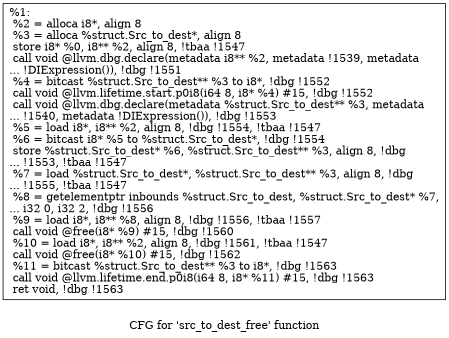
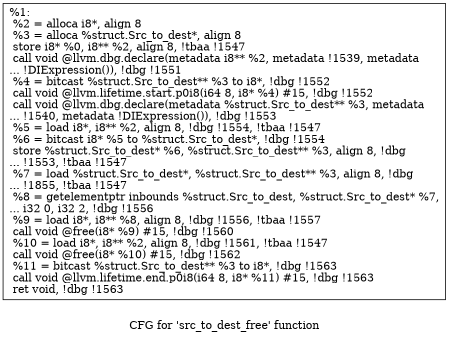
(68, 186) -> (68, 186)
